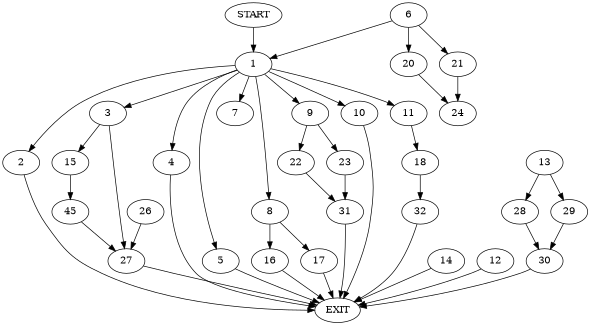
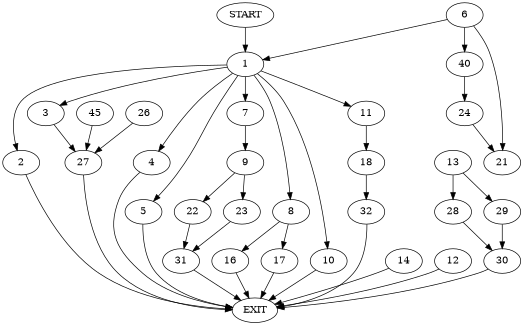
(409, 64) -> (465, 64)
(458, 85) -> (481, 135)
(279, 87) -> (245, 135)
(70, 163) -> none
